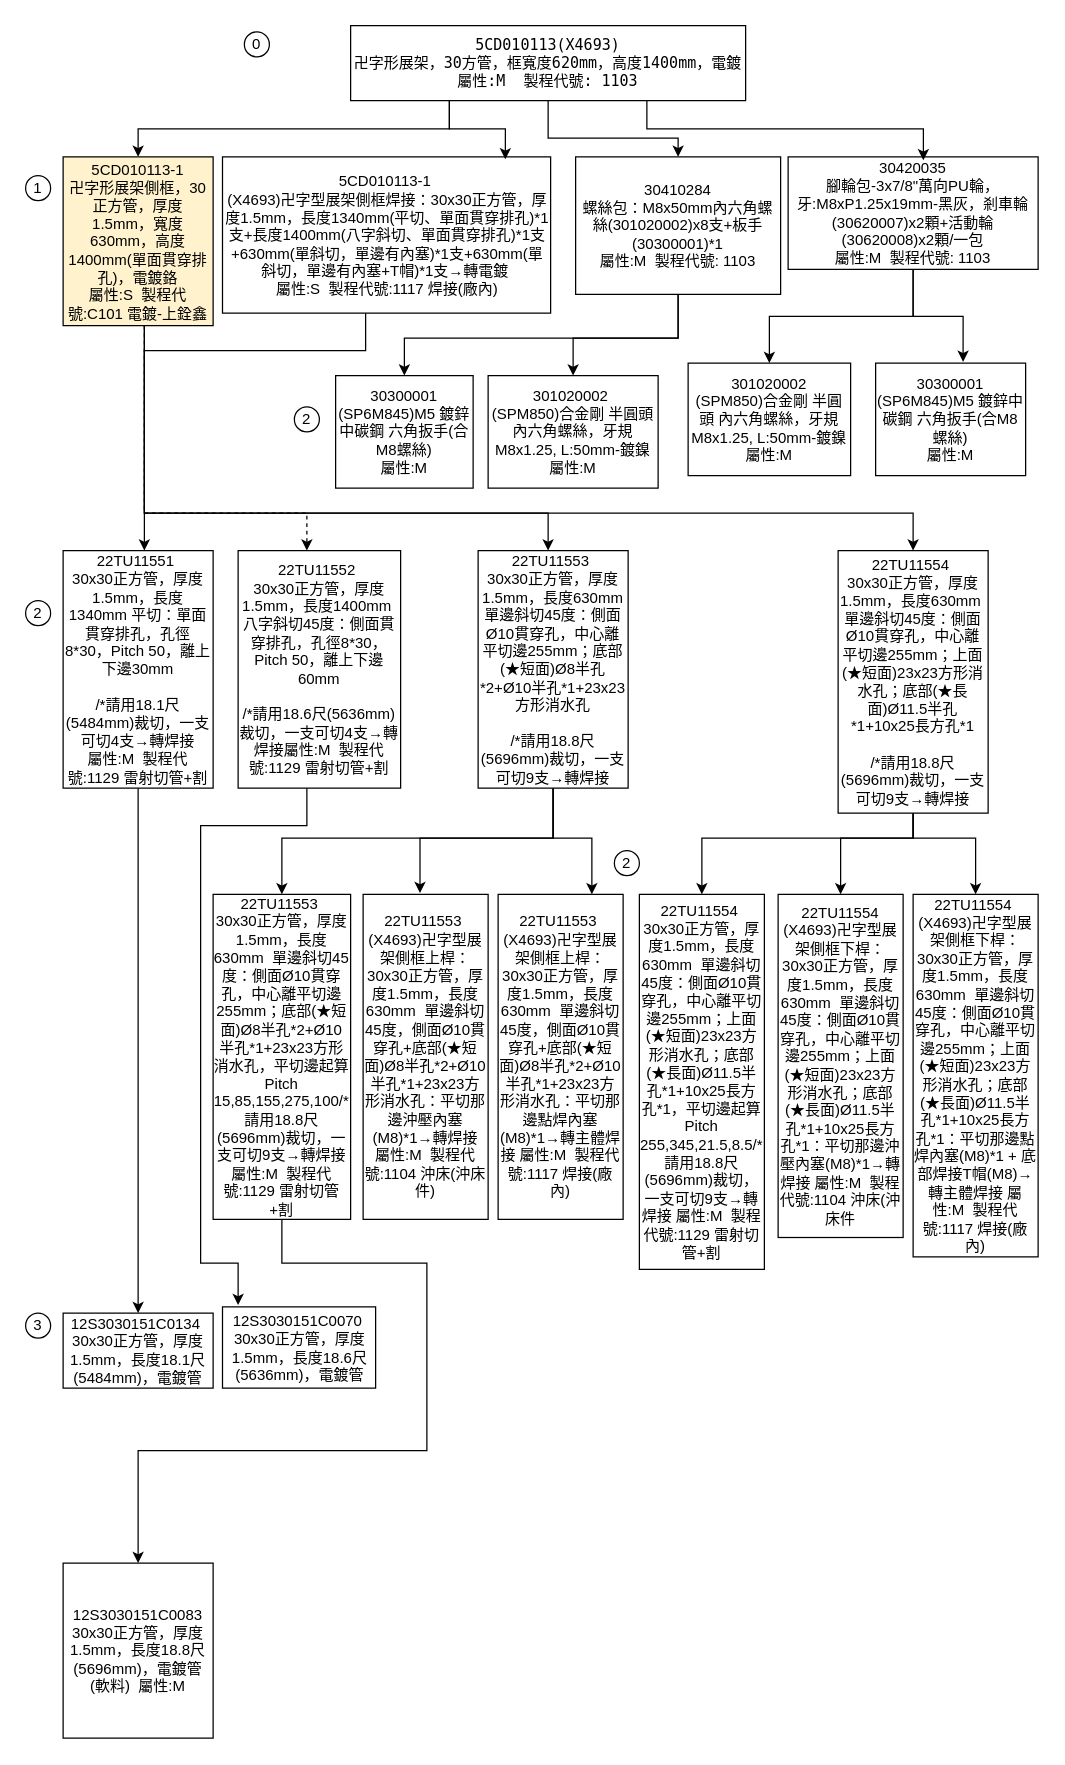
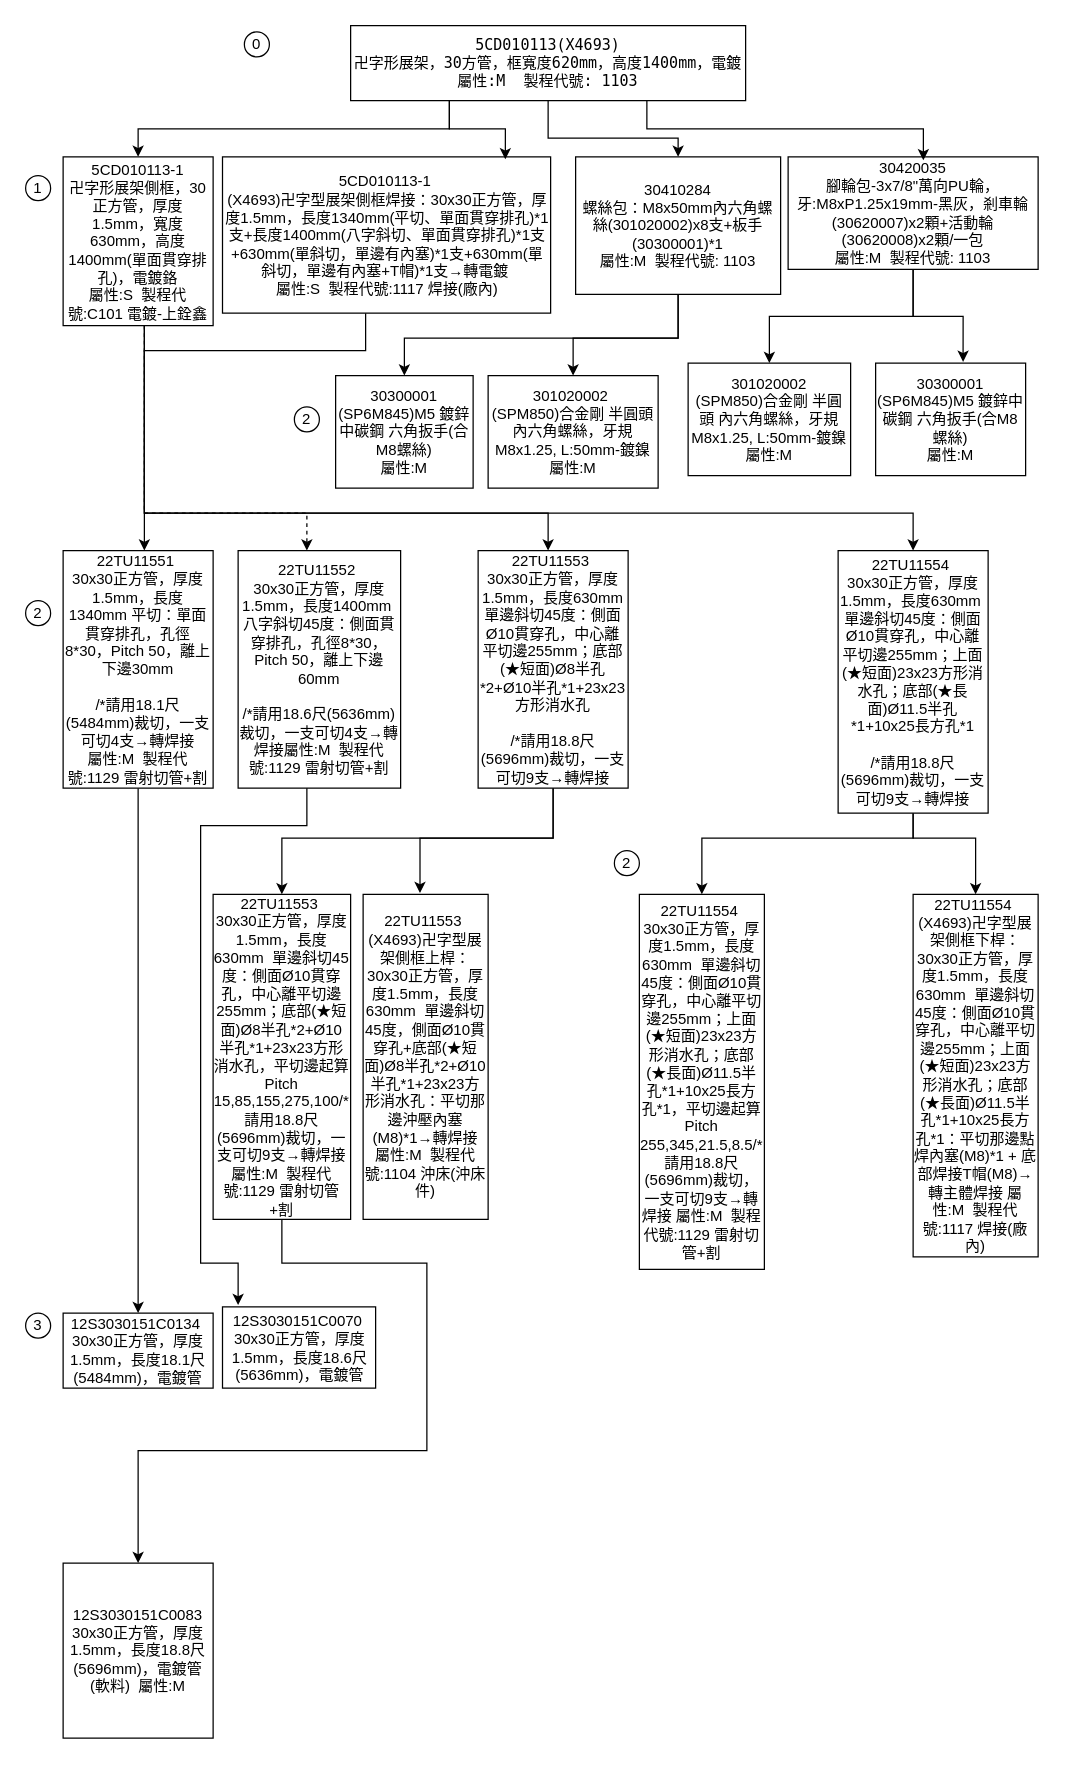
(138, 241) -> (138, 241)
(592, 844) -> none
(841, 863) -> none
(561, 1057) -> none
(841, 1066) -> none
